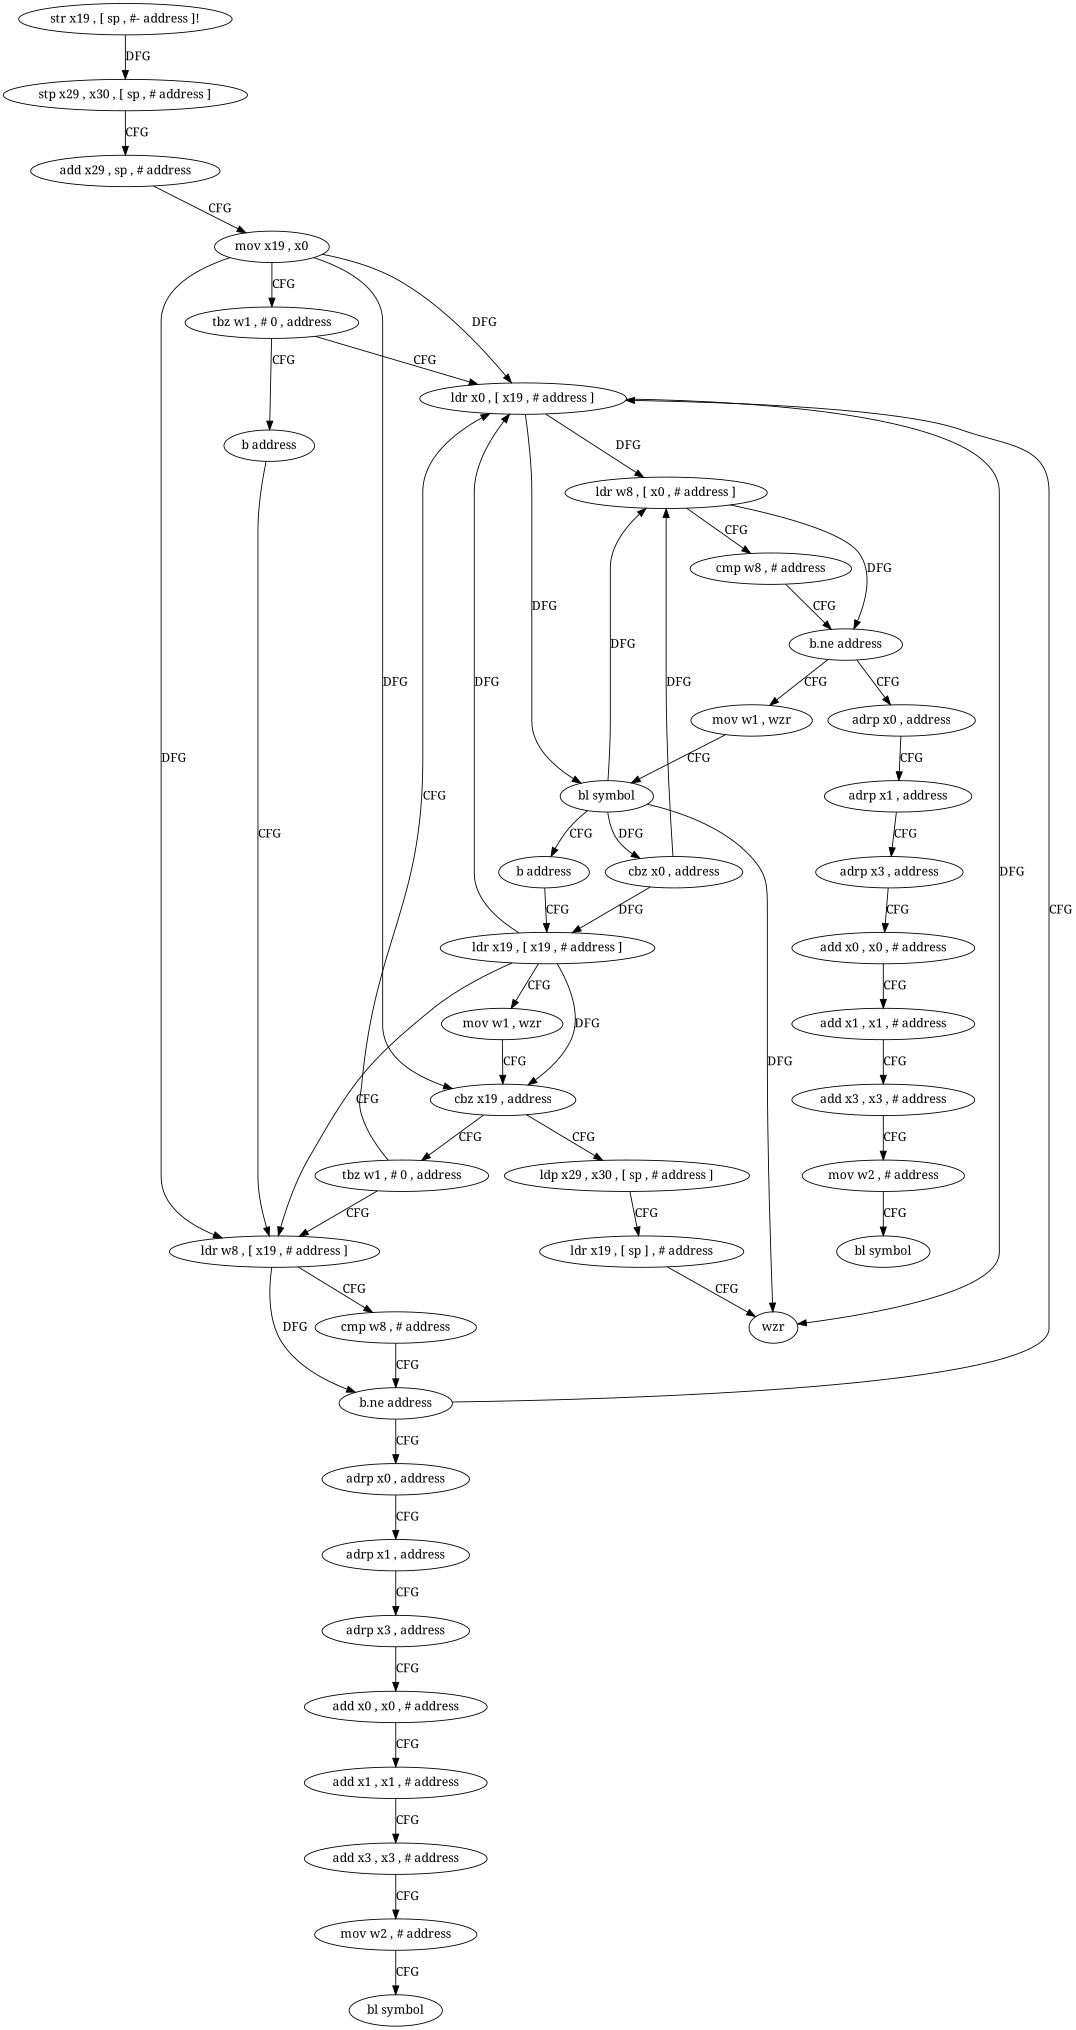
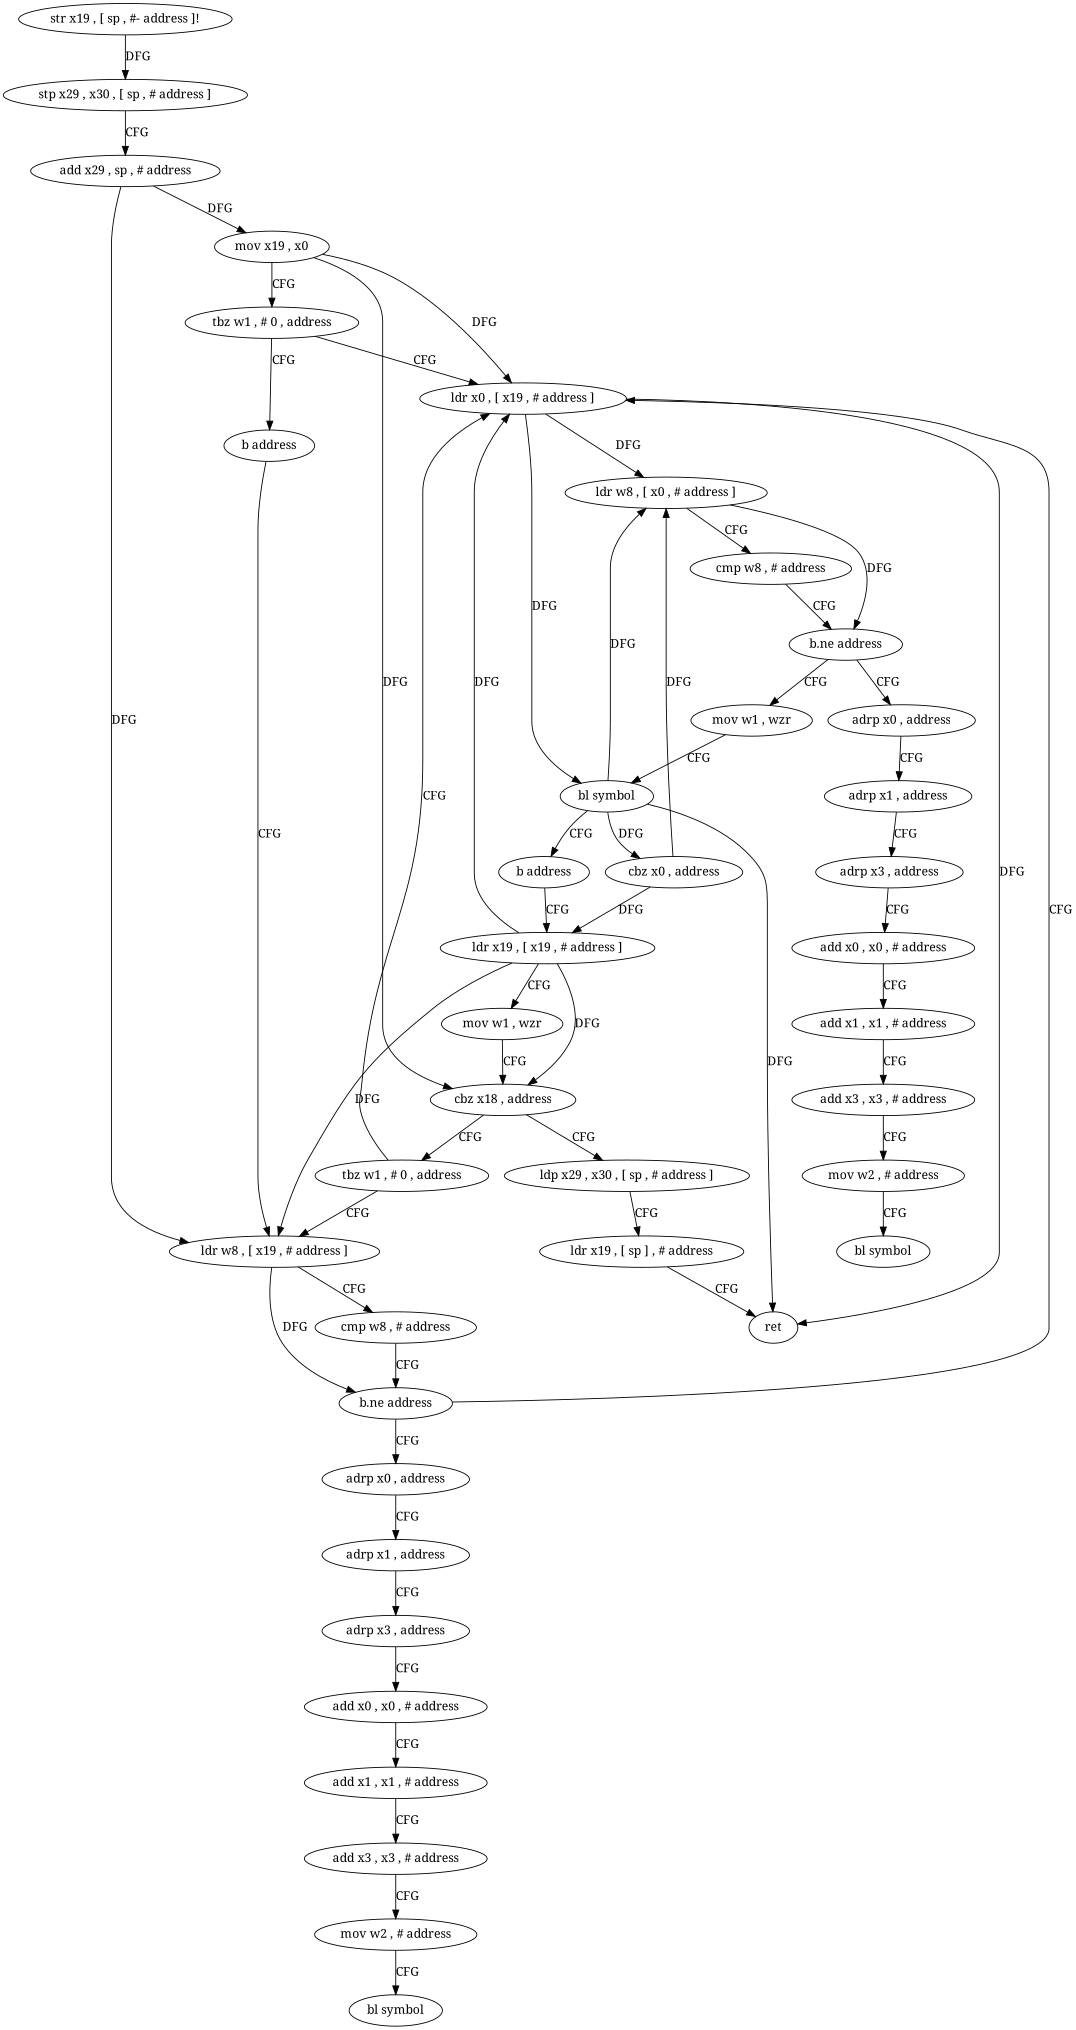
(220, 209) -> (220, 209)
(161, 741) -> (111, 732)
(367, 1100) -> (367, 1100)
(503, 1100) -> (503, 1100)
(773, 1328) -> (773, 1328)
